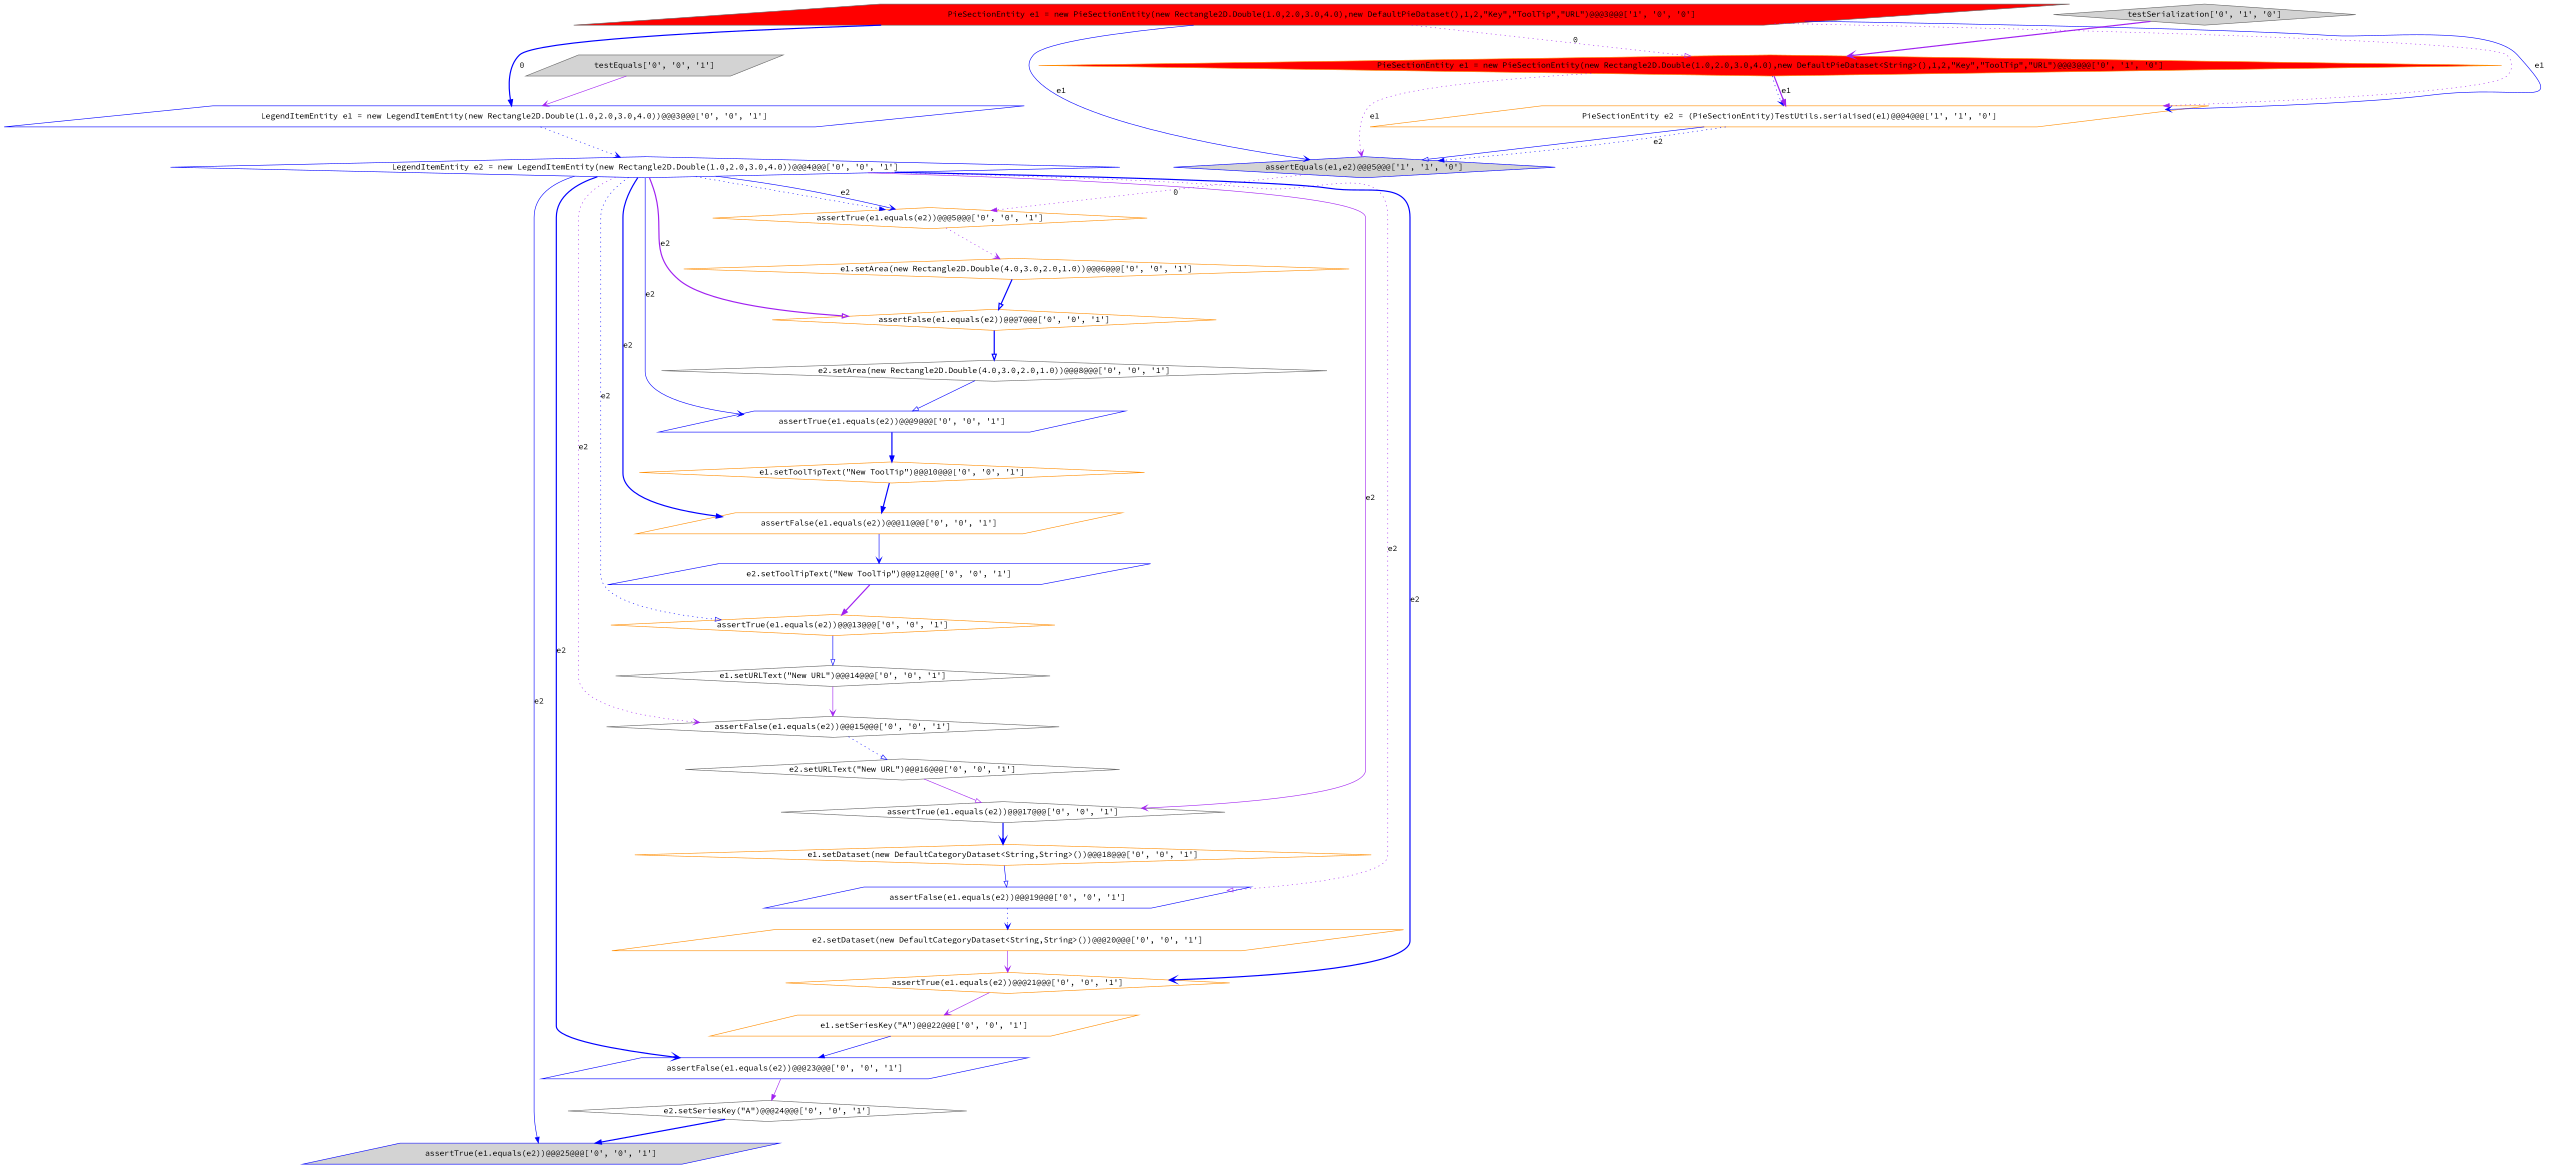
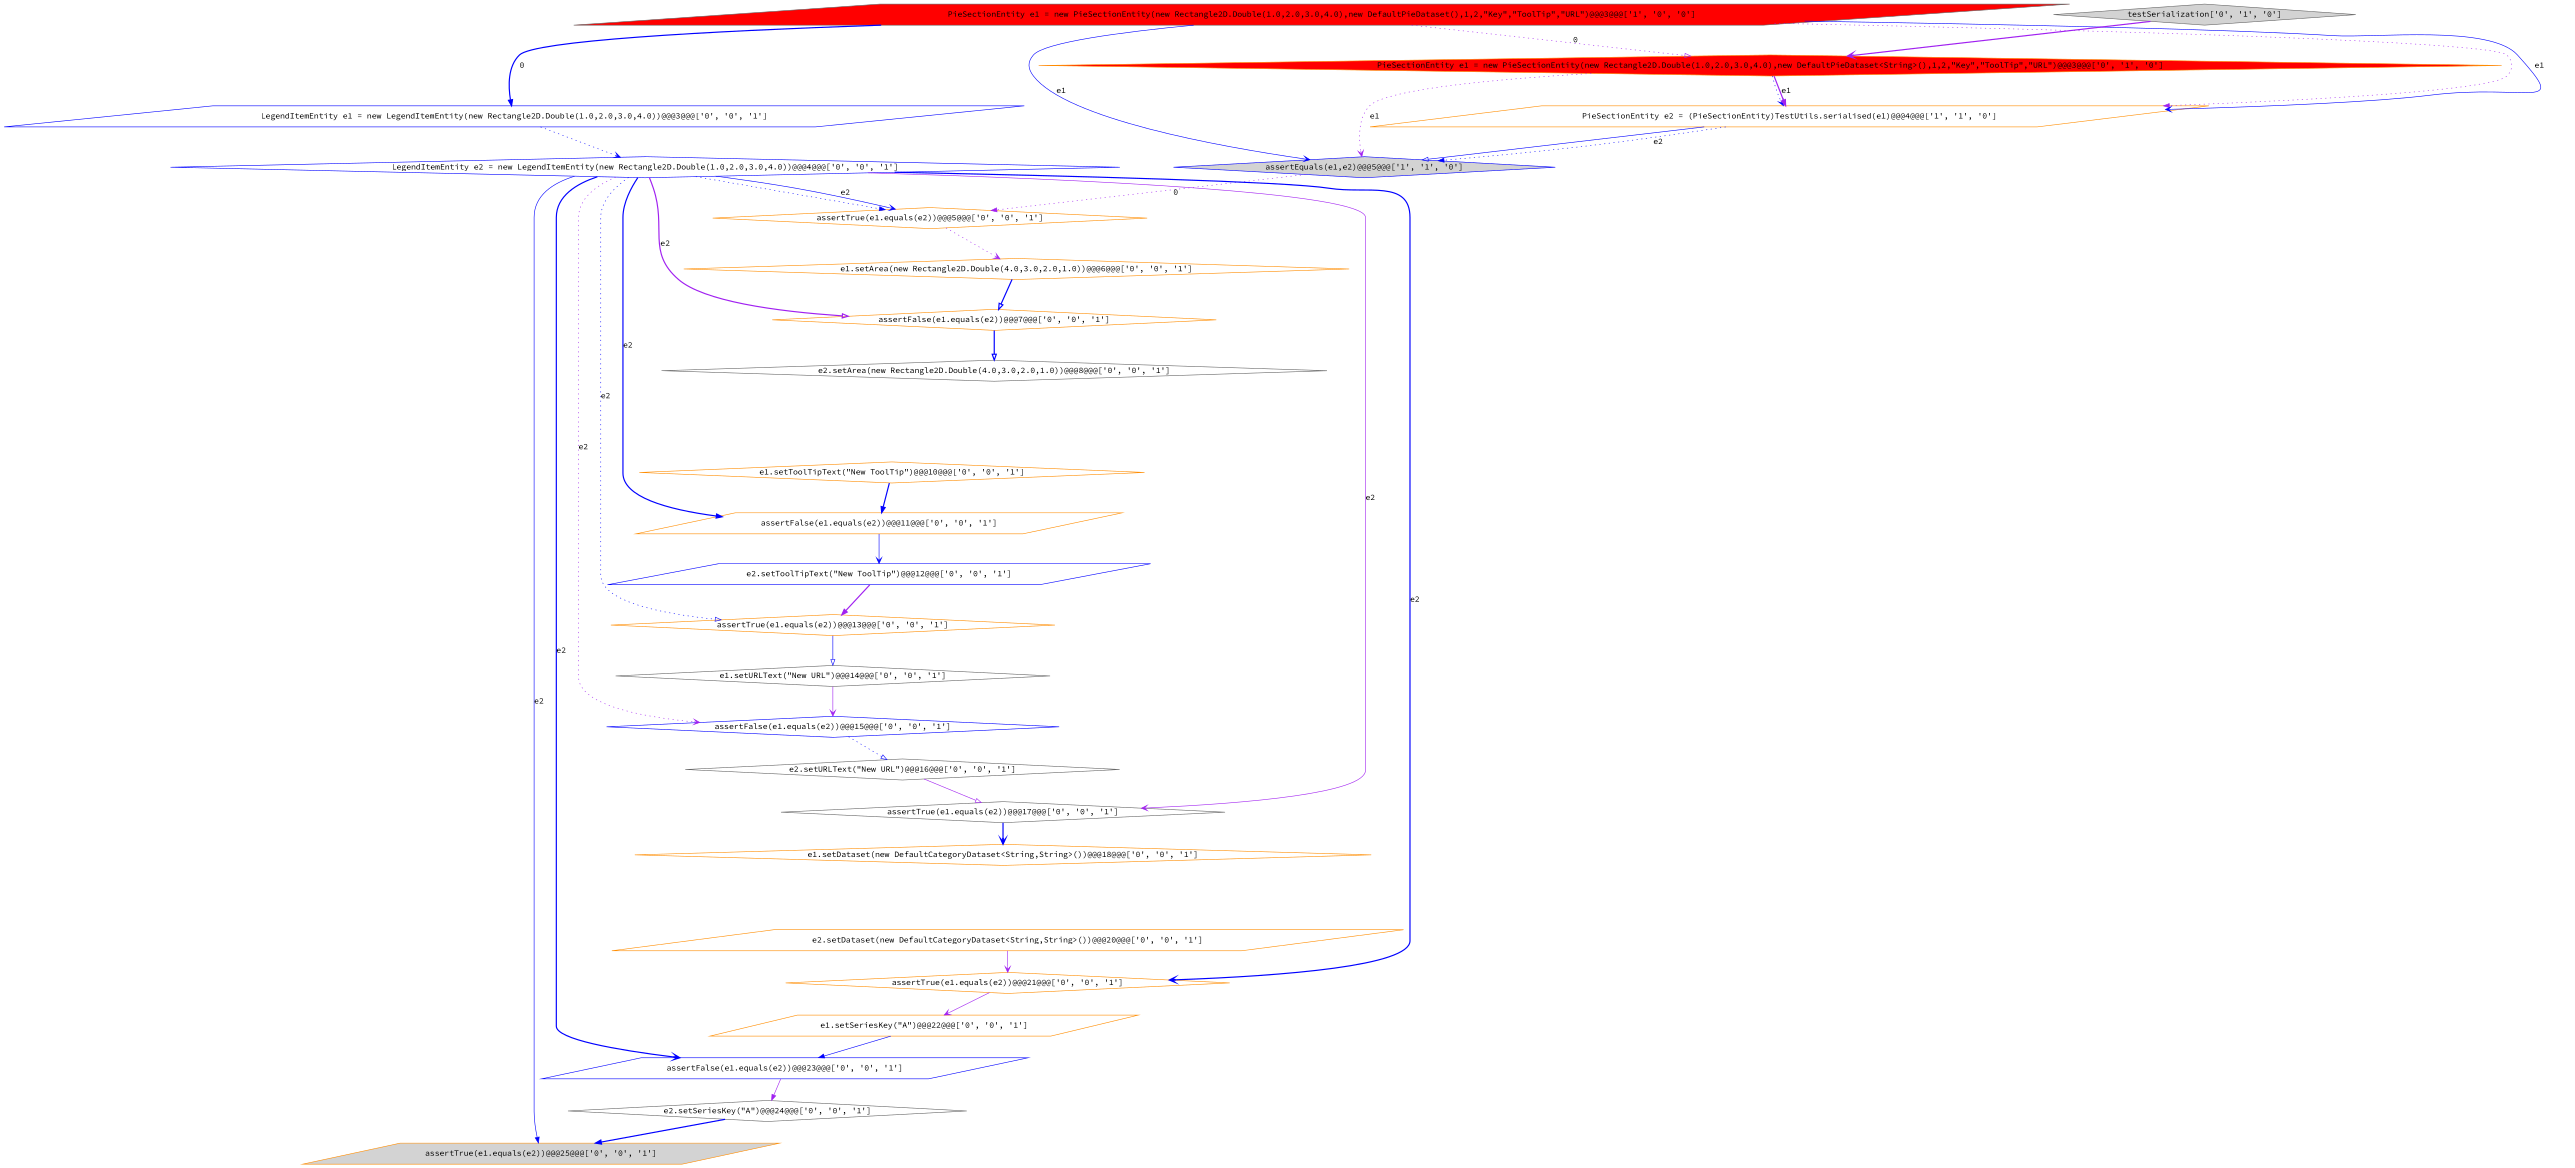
(655, 65) -> none
(892, 422) -> none
(833, 727) -> (833, 727)
(1008, 898) -> none
(541, 1154) -> (541, 1154)
